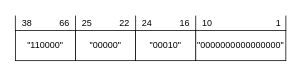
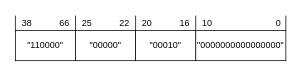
(147, 23) -> (147, 23)
(278, 23) -> (278, 23)
